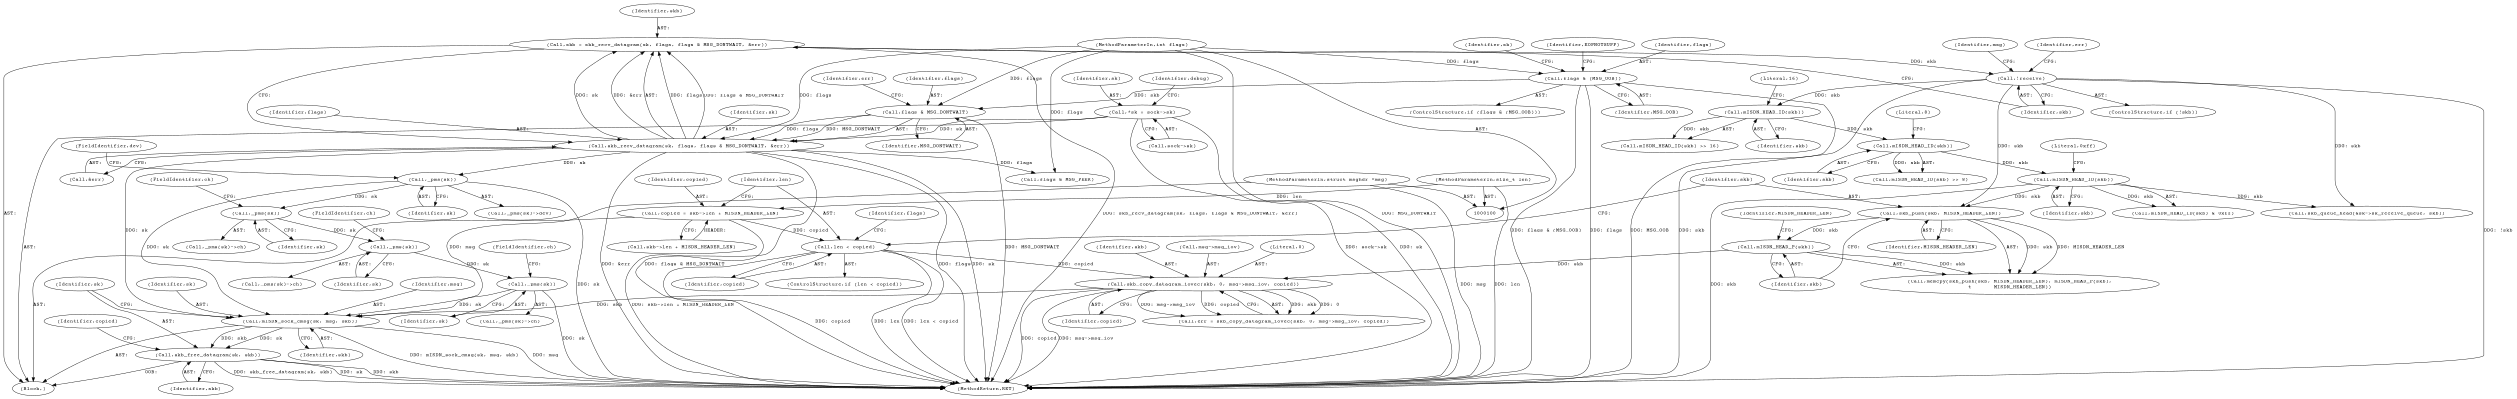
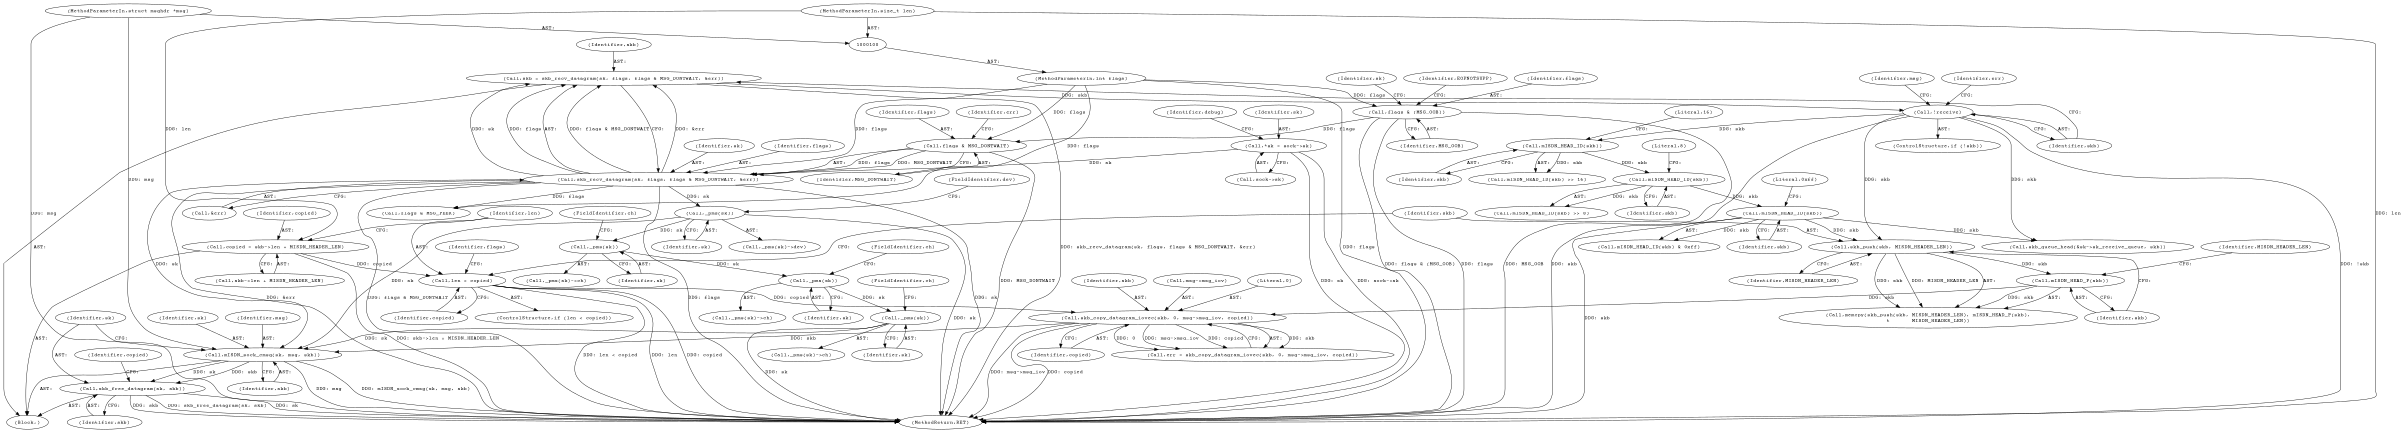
(1147, 95) -> (1339, 129)
(1475, 112) -> none
(1407, 126) -> (963, 60)
(459, 130) -> none
(1409, 213) -> (1359, 247)
(717, 230) -> (285, 264)
(153, 372) -> (77, 405)
